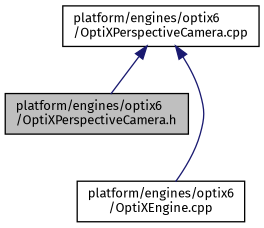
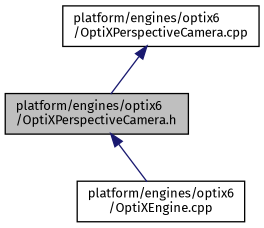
(203, 120) -> (133, 163)
